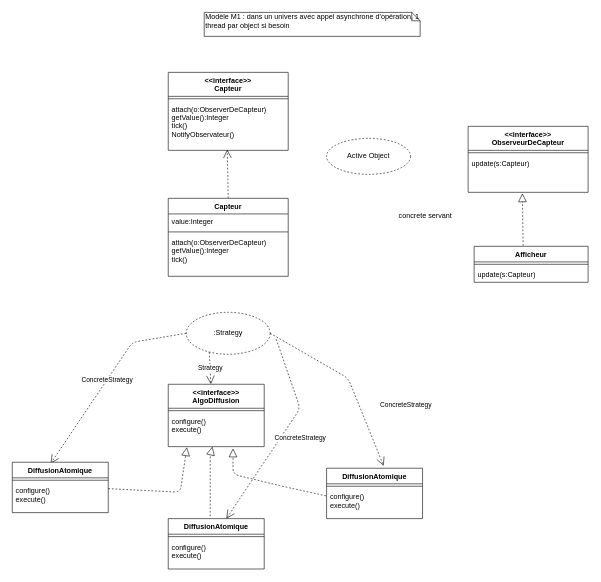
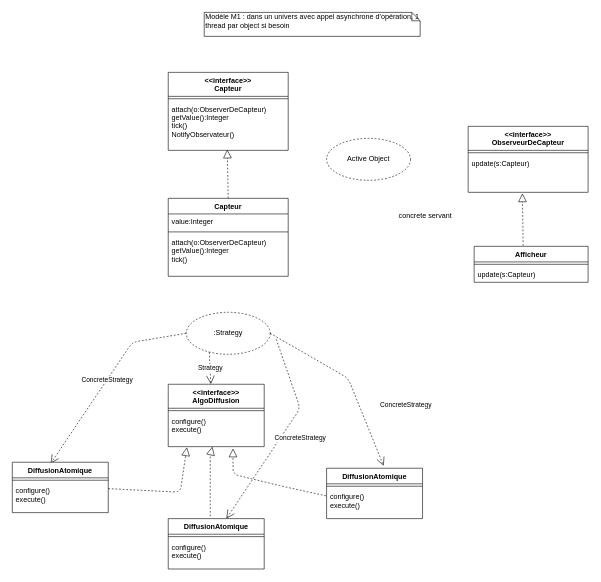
(227, 156) -> (228, 159)
(369, 156) -> (369, 159)
